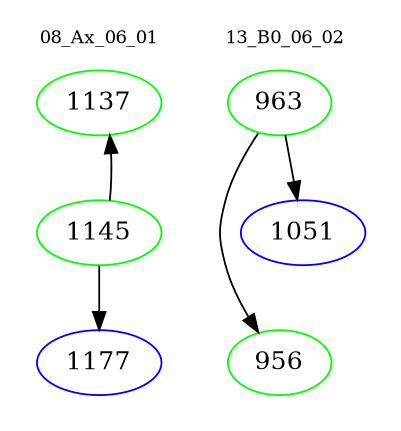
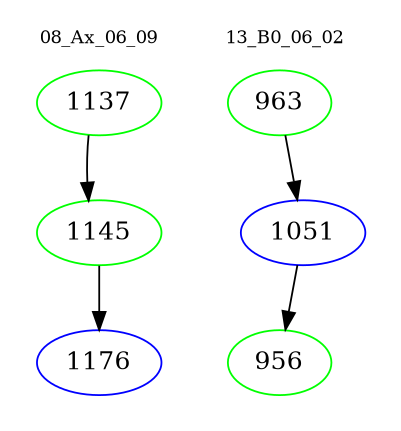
(99, 39) -> (99, 39)
(111, 177) -> (87, 159)
(221, 224) -> (293, 288)
(99, 363) -> (99, 363)
